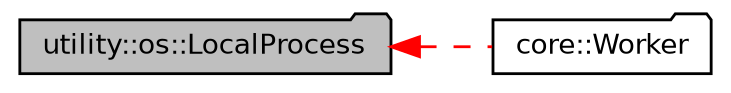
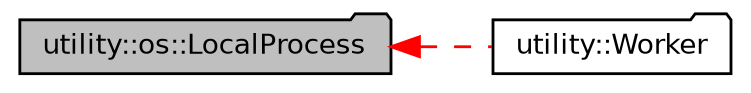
(602, 47) -> (612, 47)
